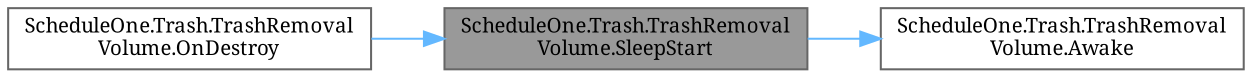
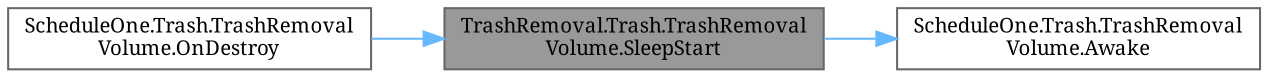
(626, 39) -> (634, 39)
